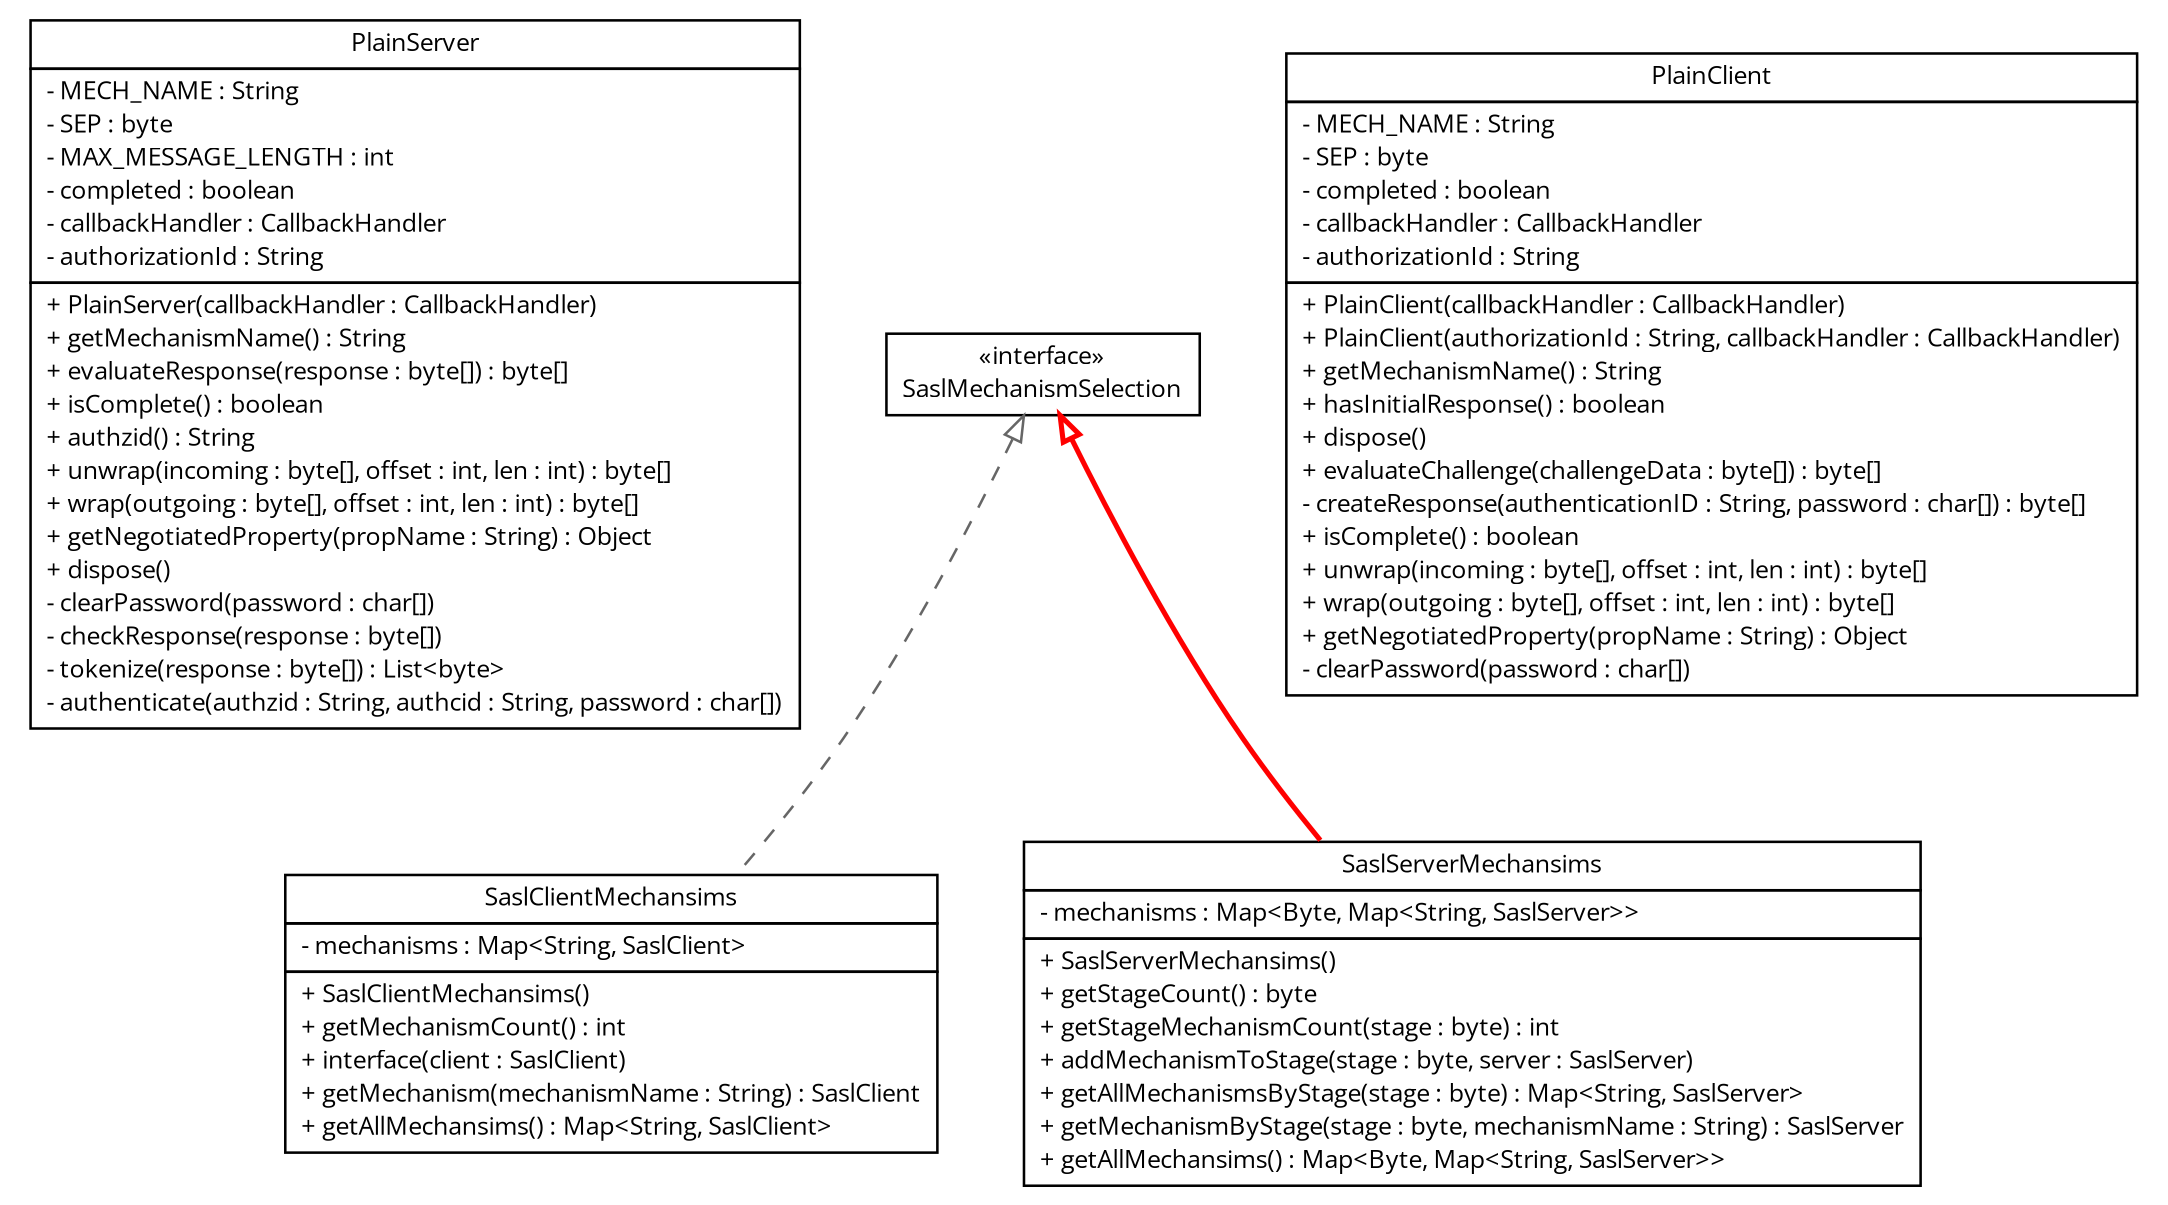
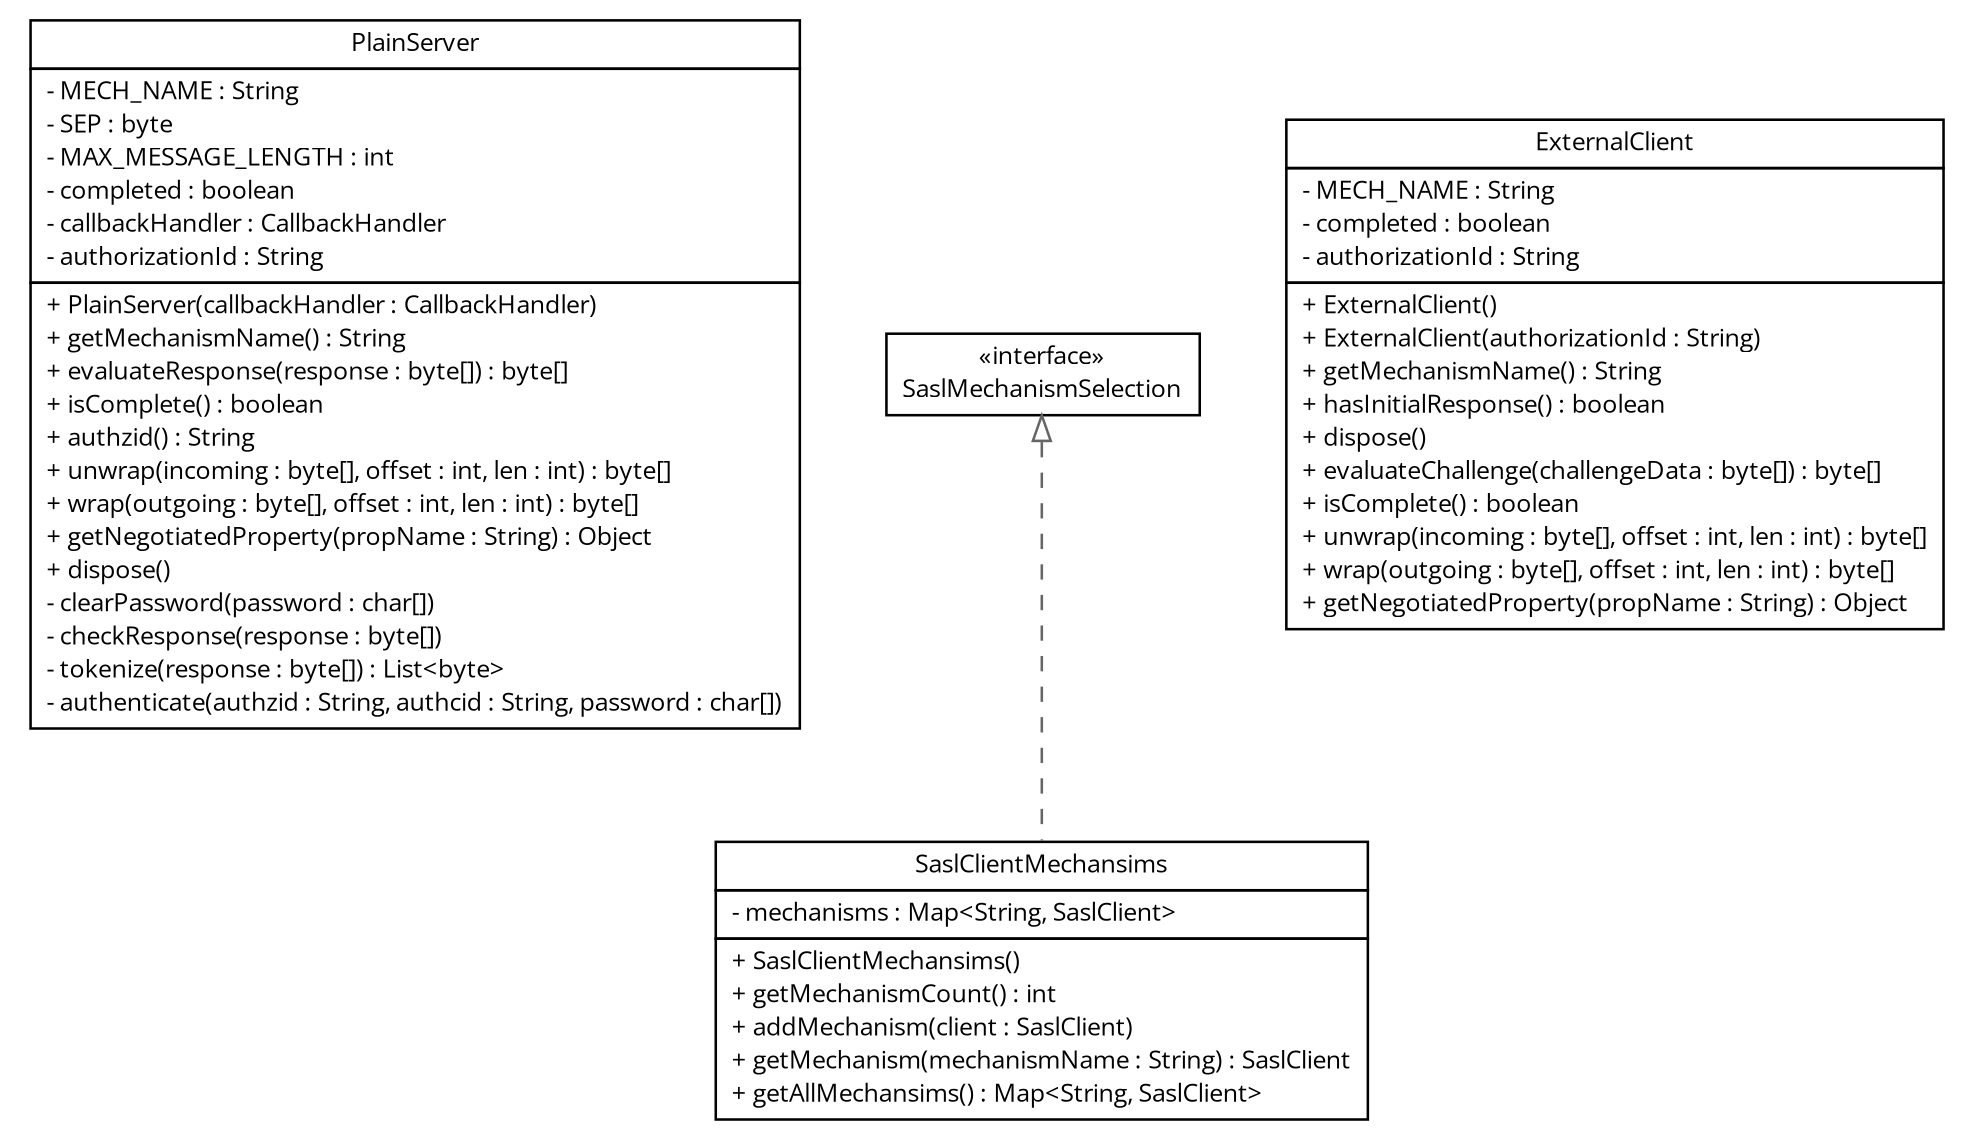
none -> (1615, 374)
(1712, 374) -> none
(1472, 1013) -> none
(465, 1061) -> (934, 1028)
